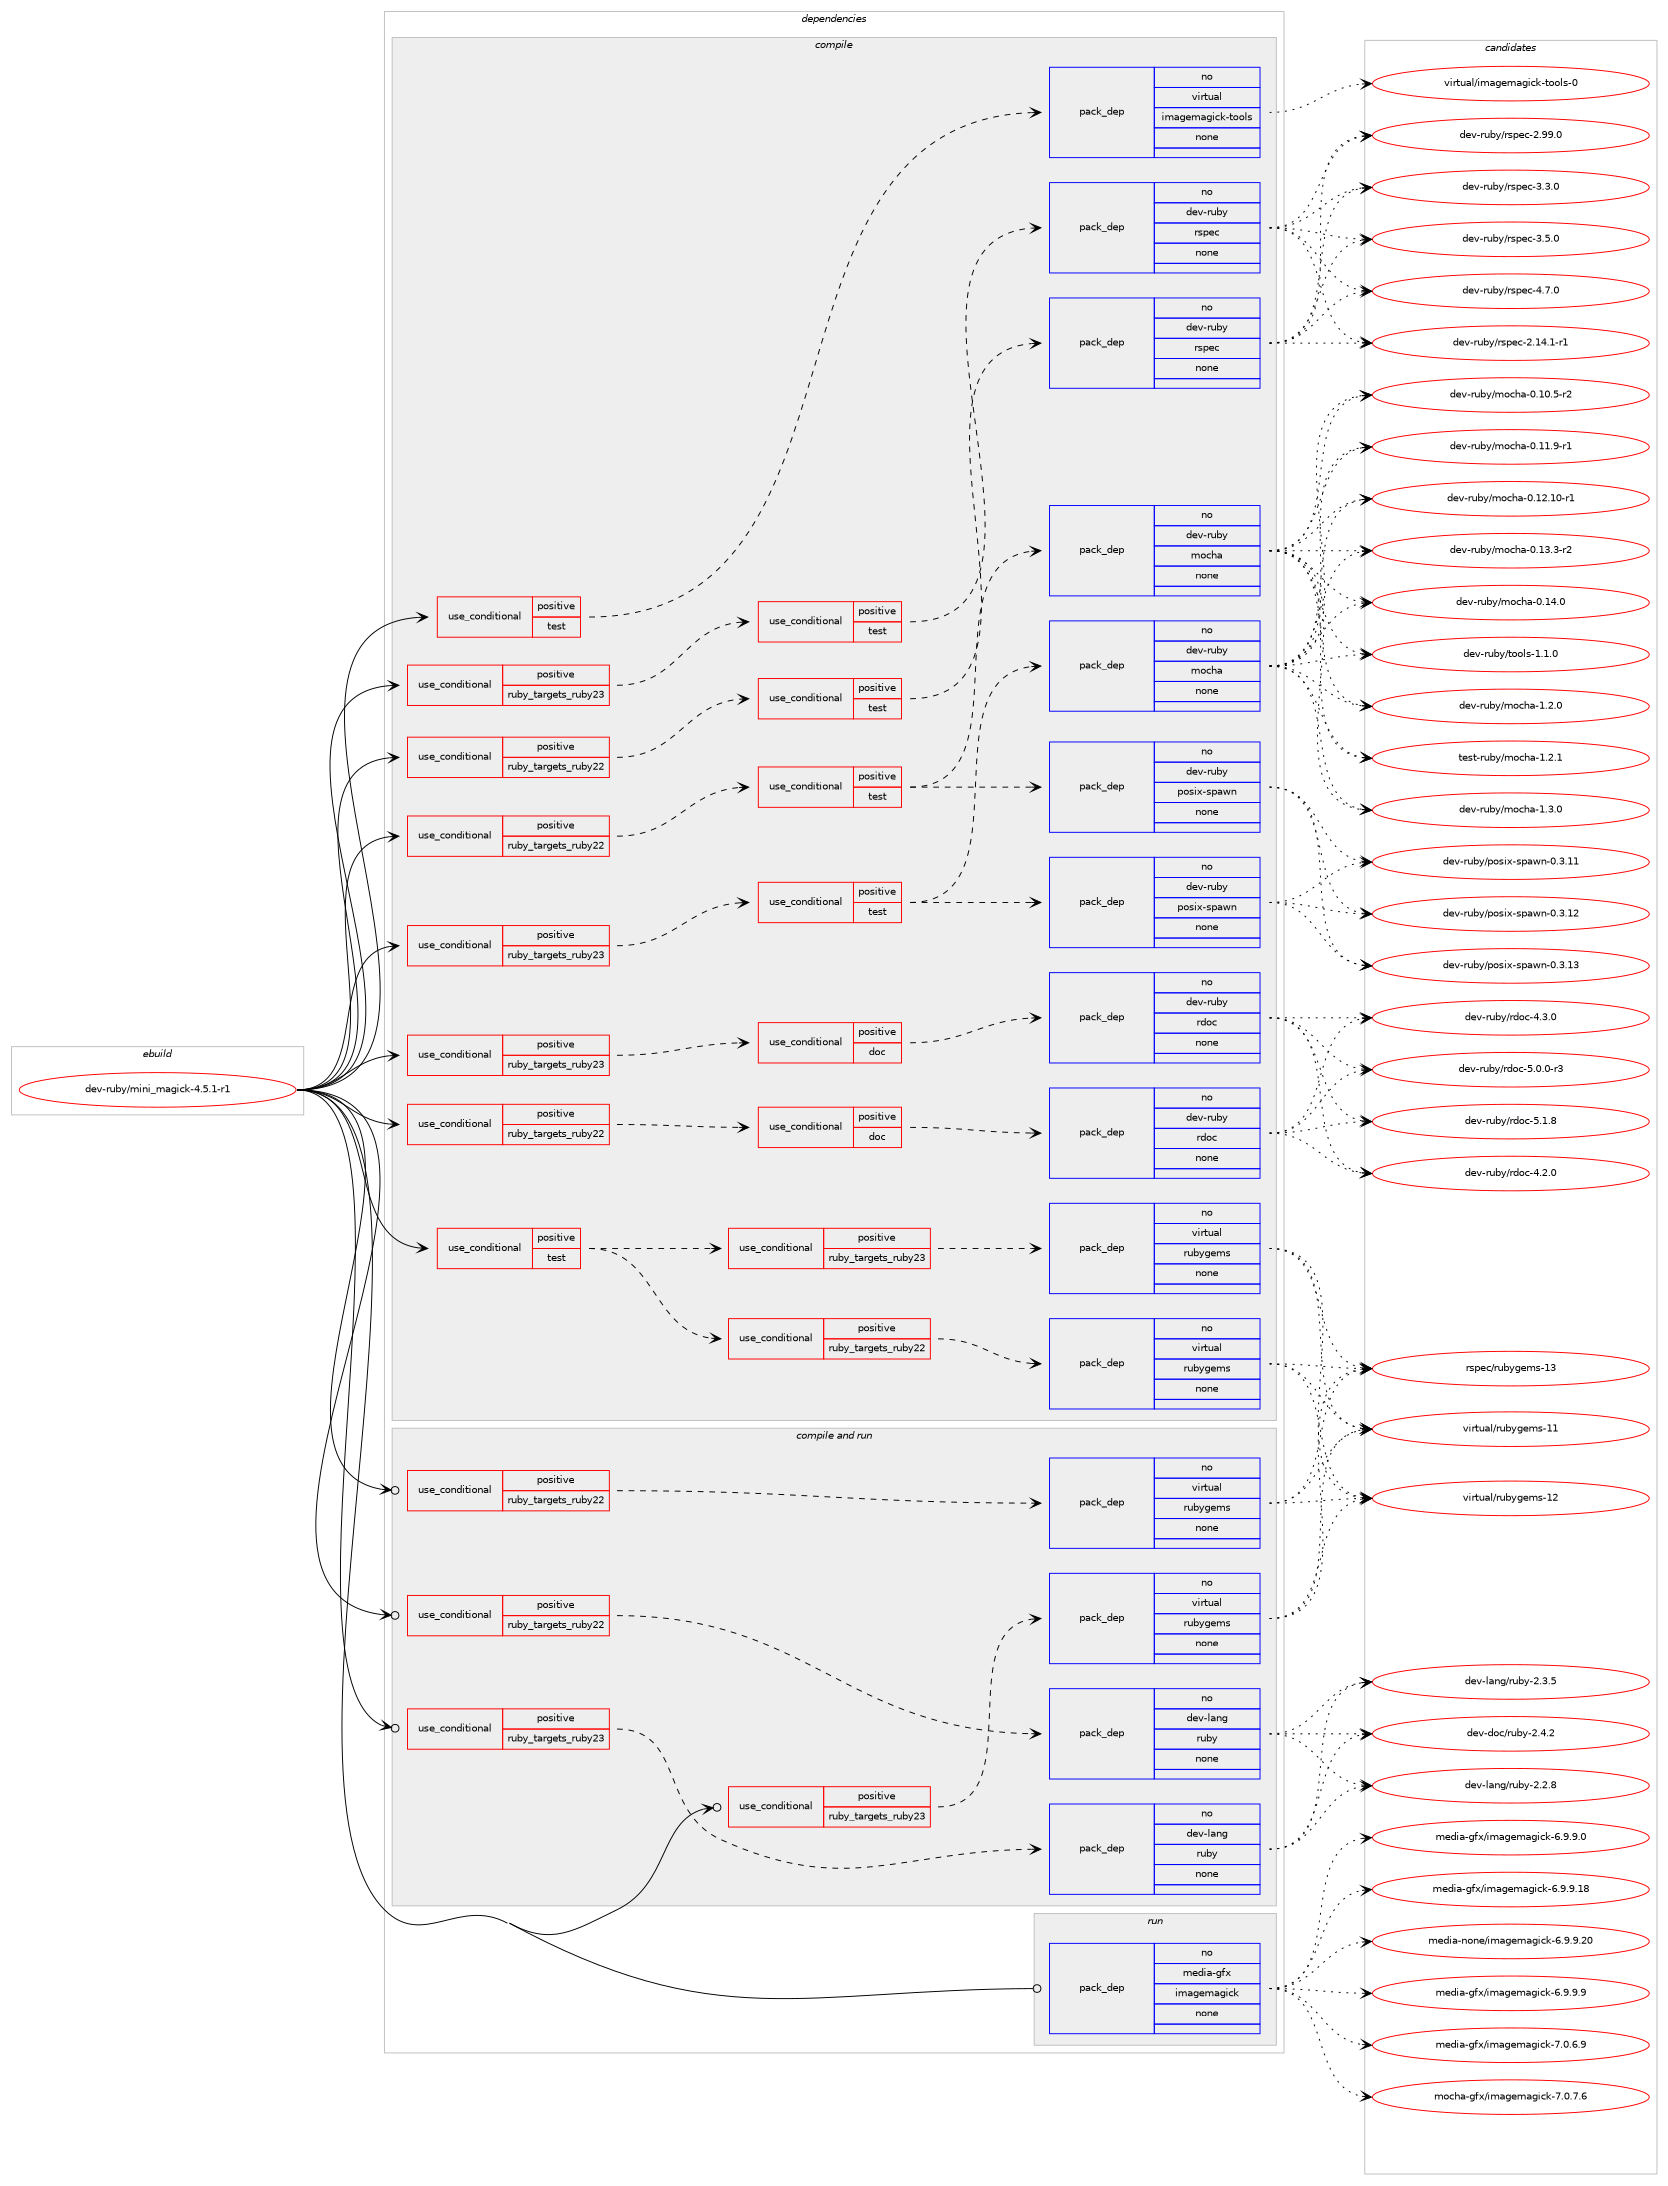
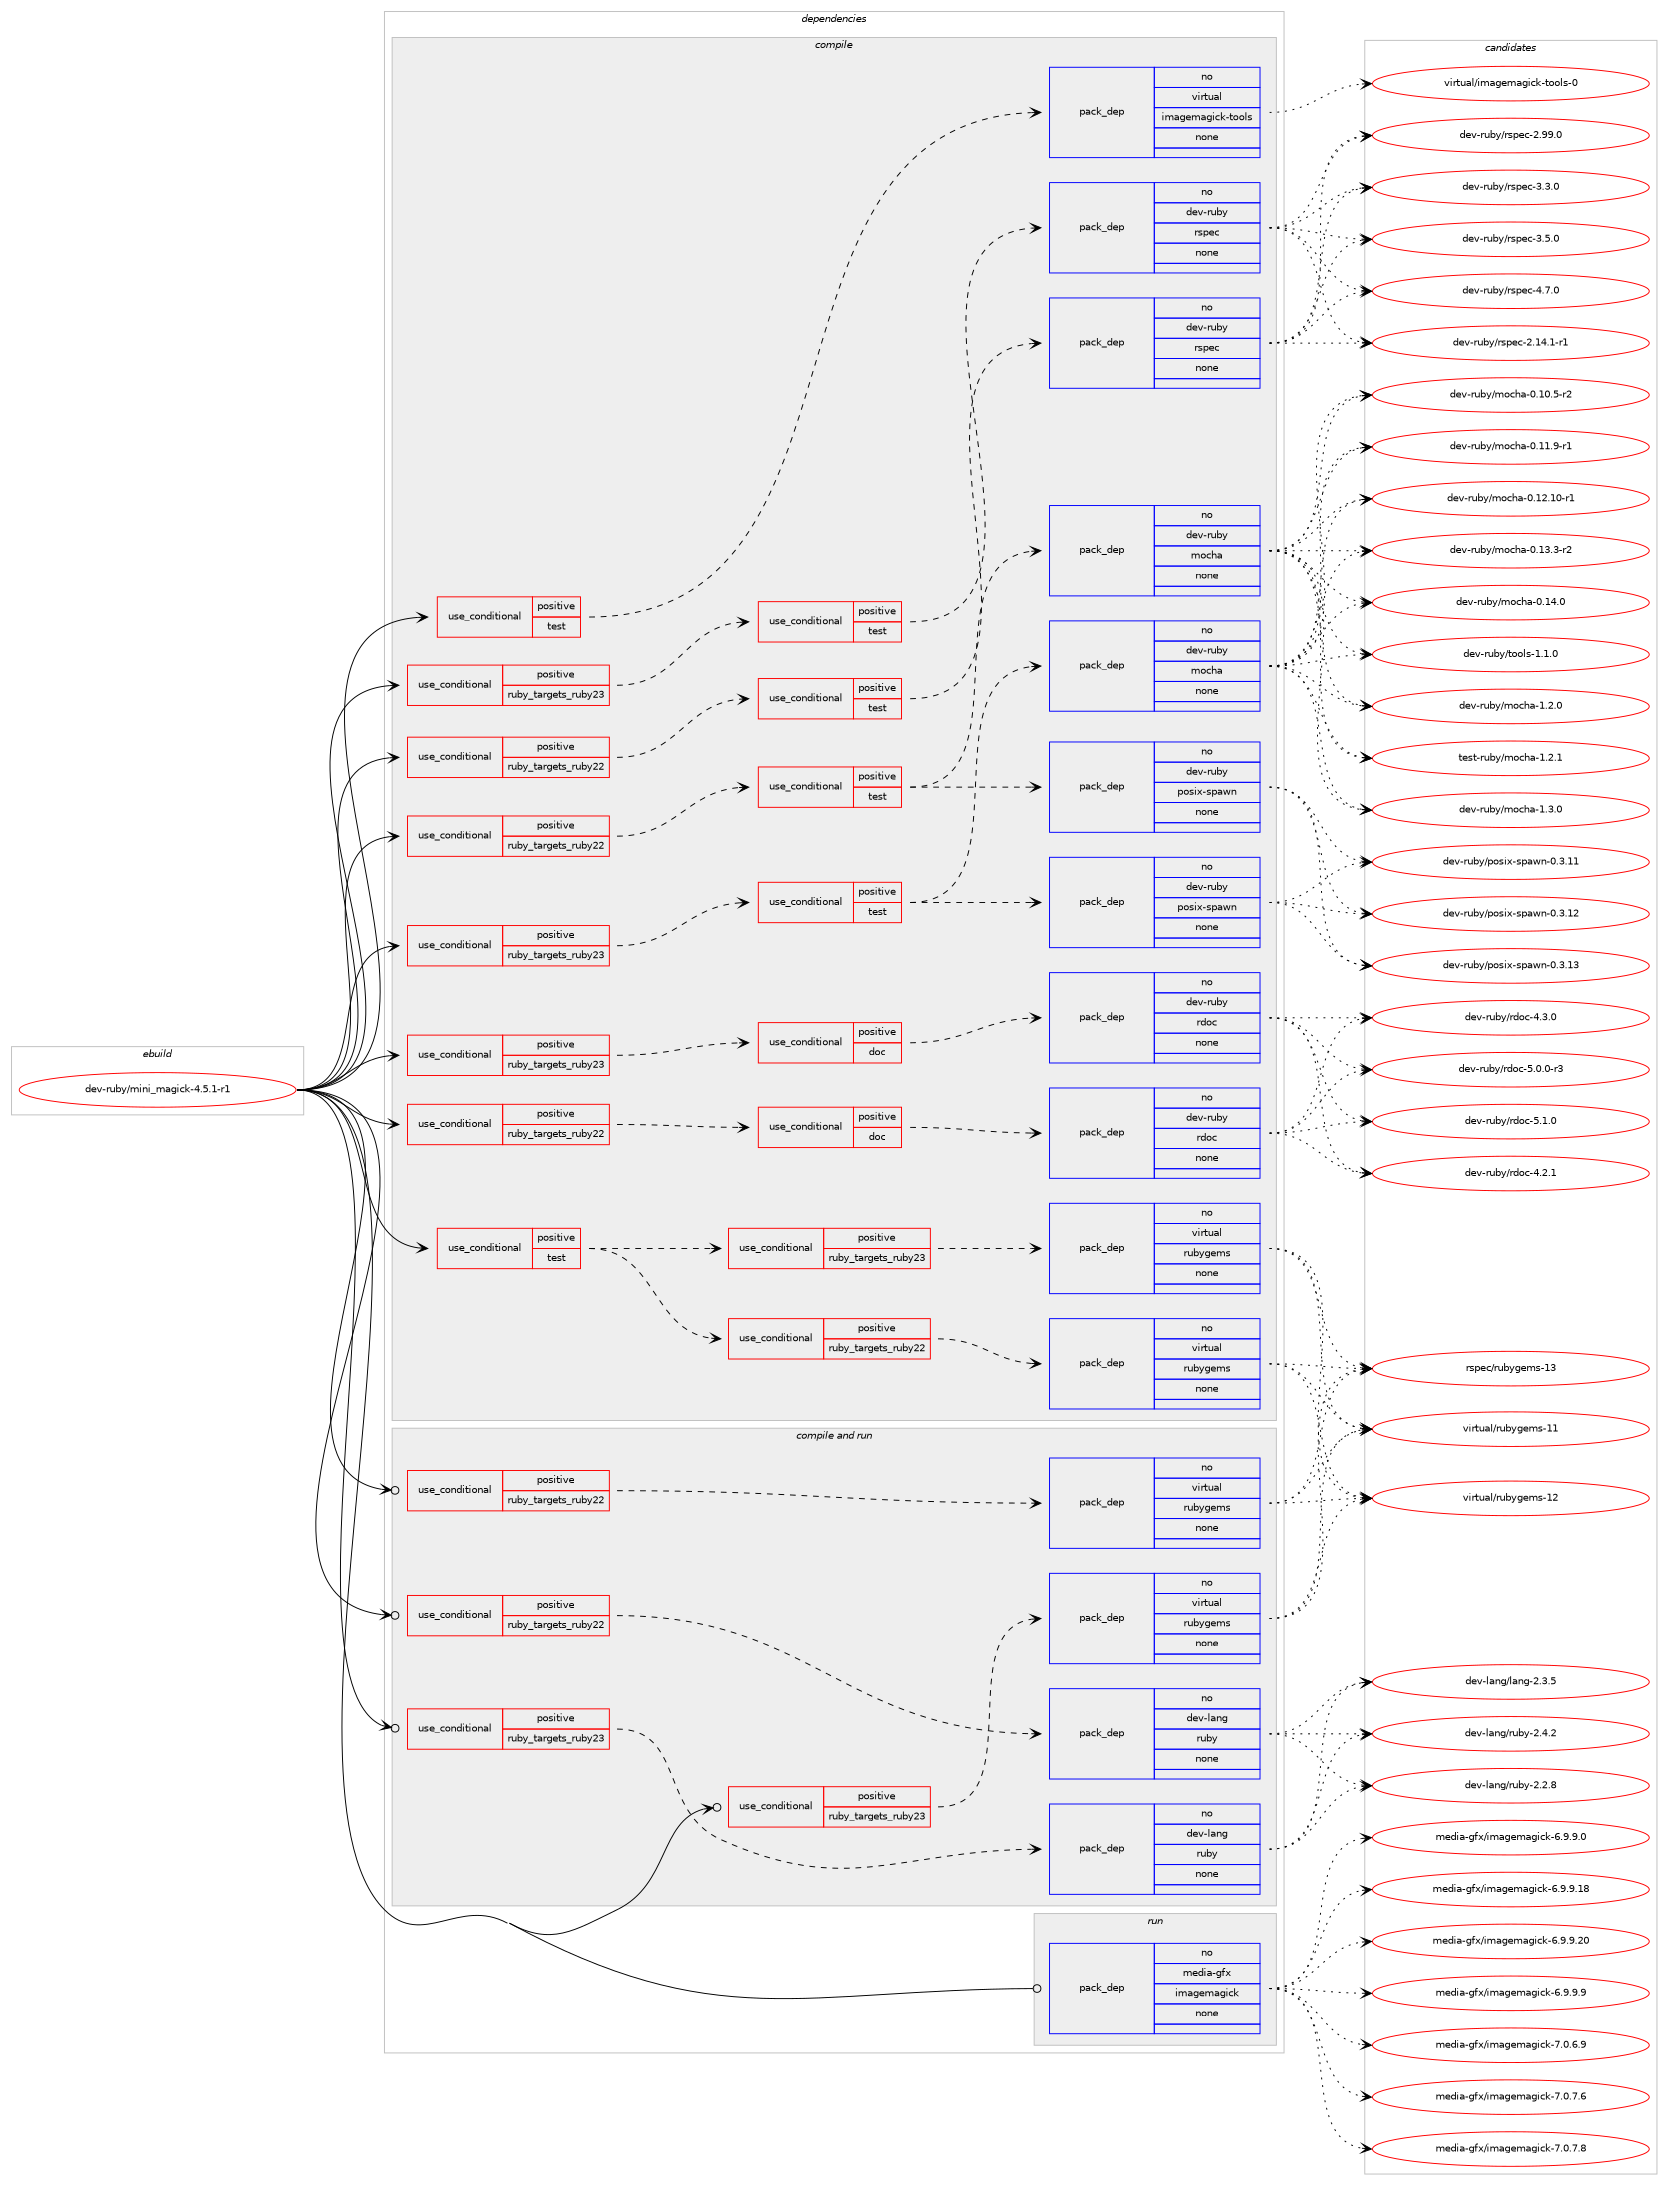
(1511, 1122) -> (1511, 1122)
(1511, 1174) -> (1511, 1174)
(1511, 1682) -> (1511, 1682)
(1511, 1734) -> (1511, 1734)
(1511, 1941) -> (1511, 1941)
(1511, 2097) -> (1511, 2097)
none -> (1511, 2149)
